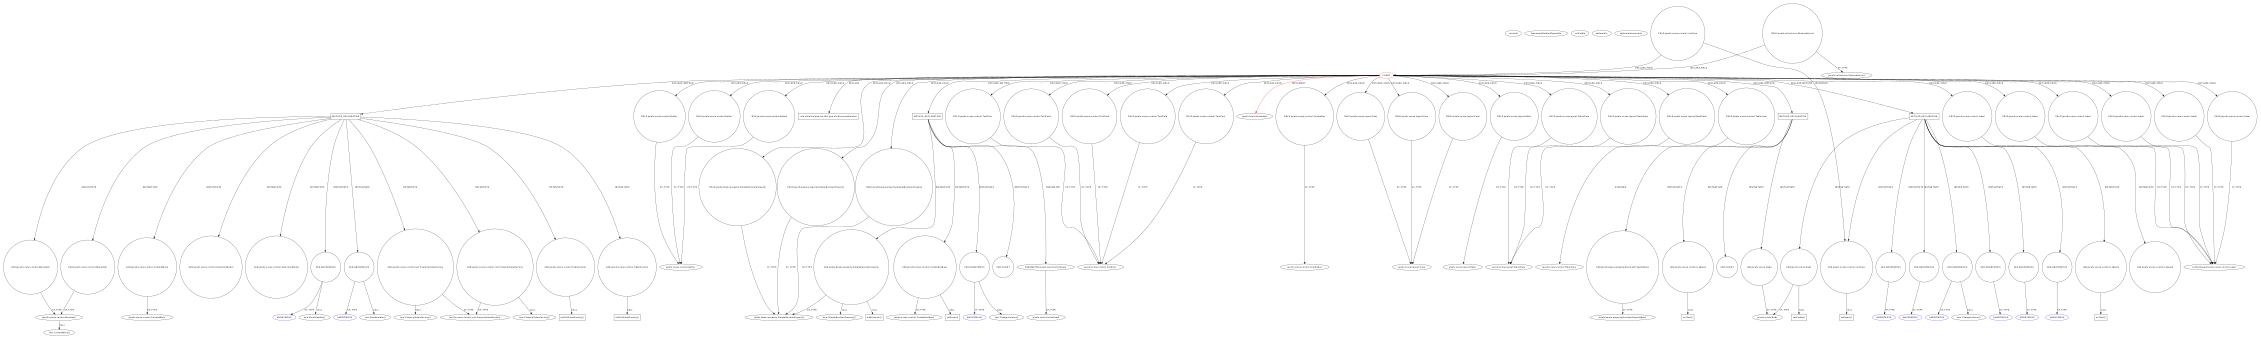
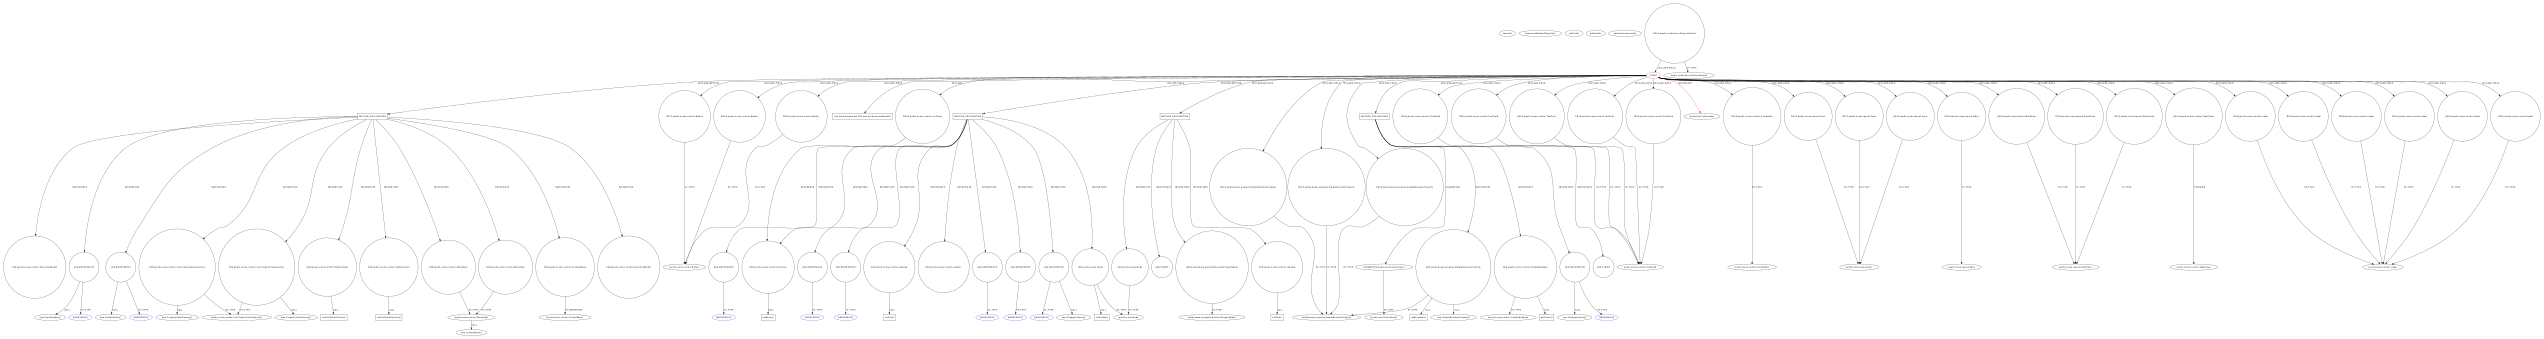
(1537, 73) -> (1204, 81)
(2214, 267) -> (2383, 267)
(152, 310) -> (574, 310)
